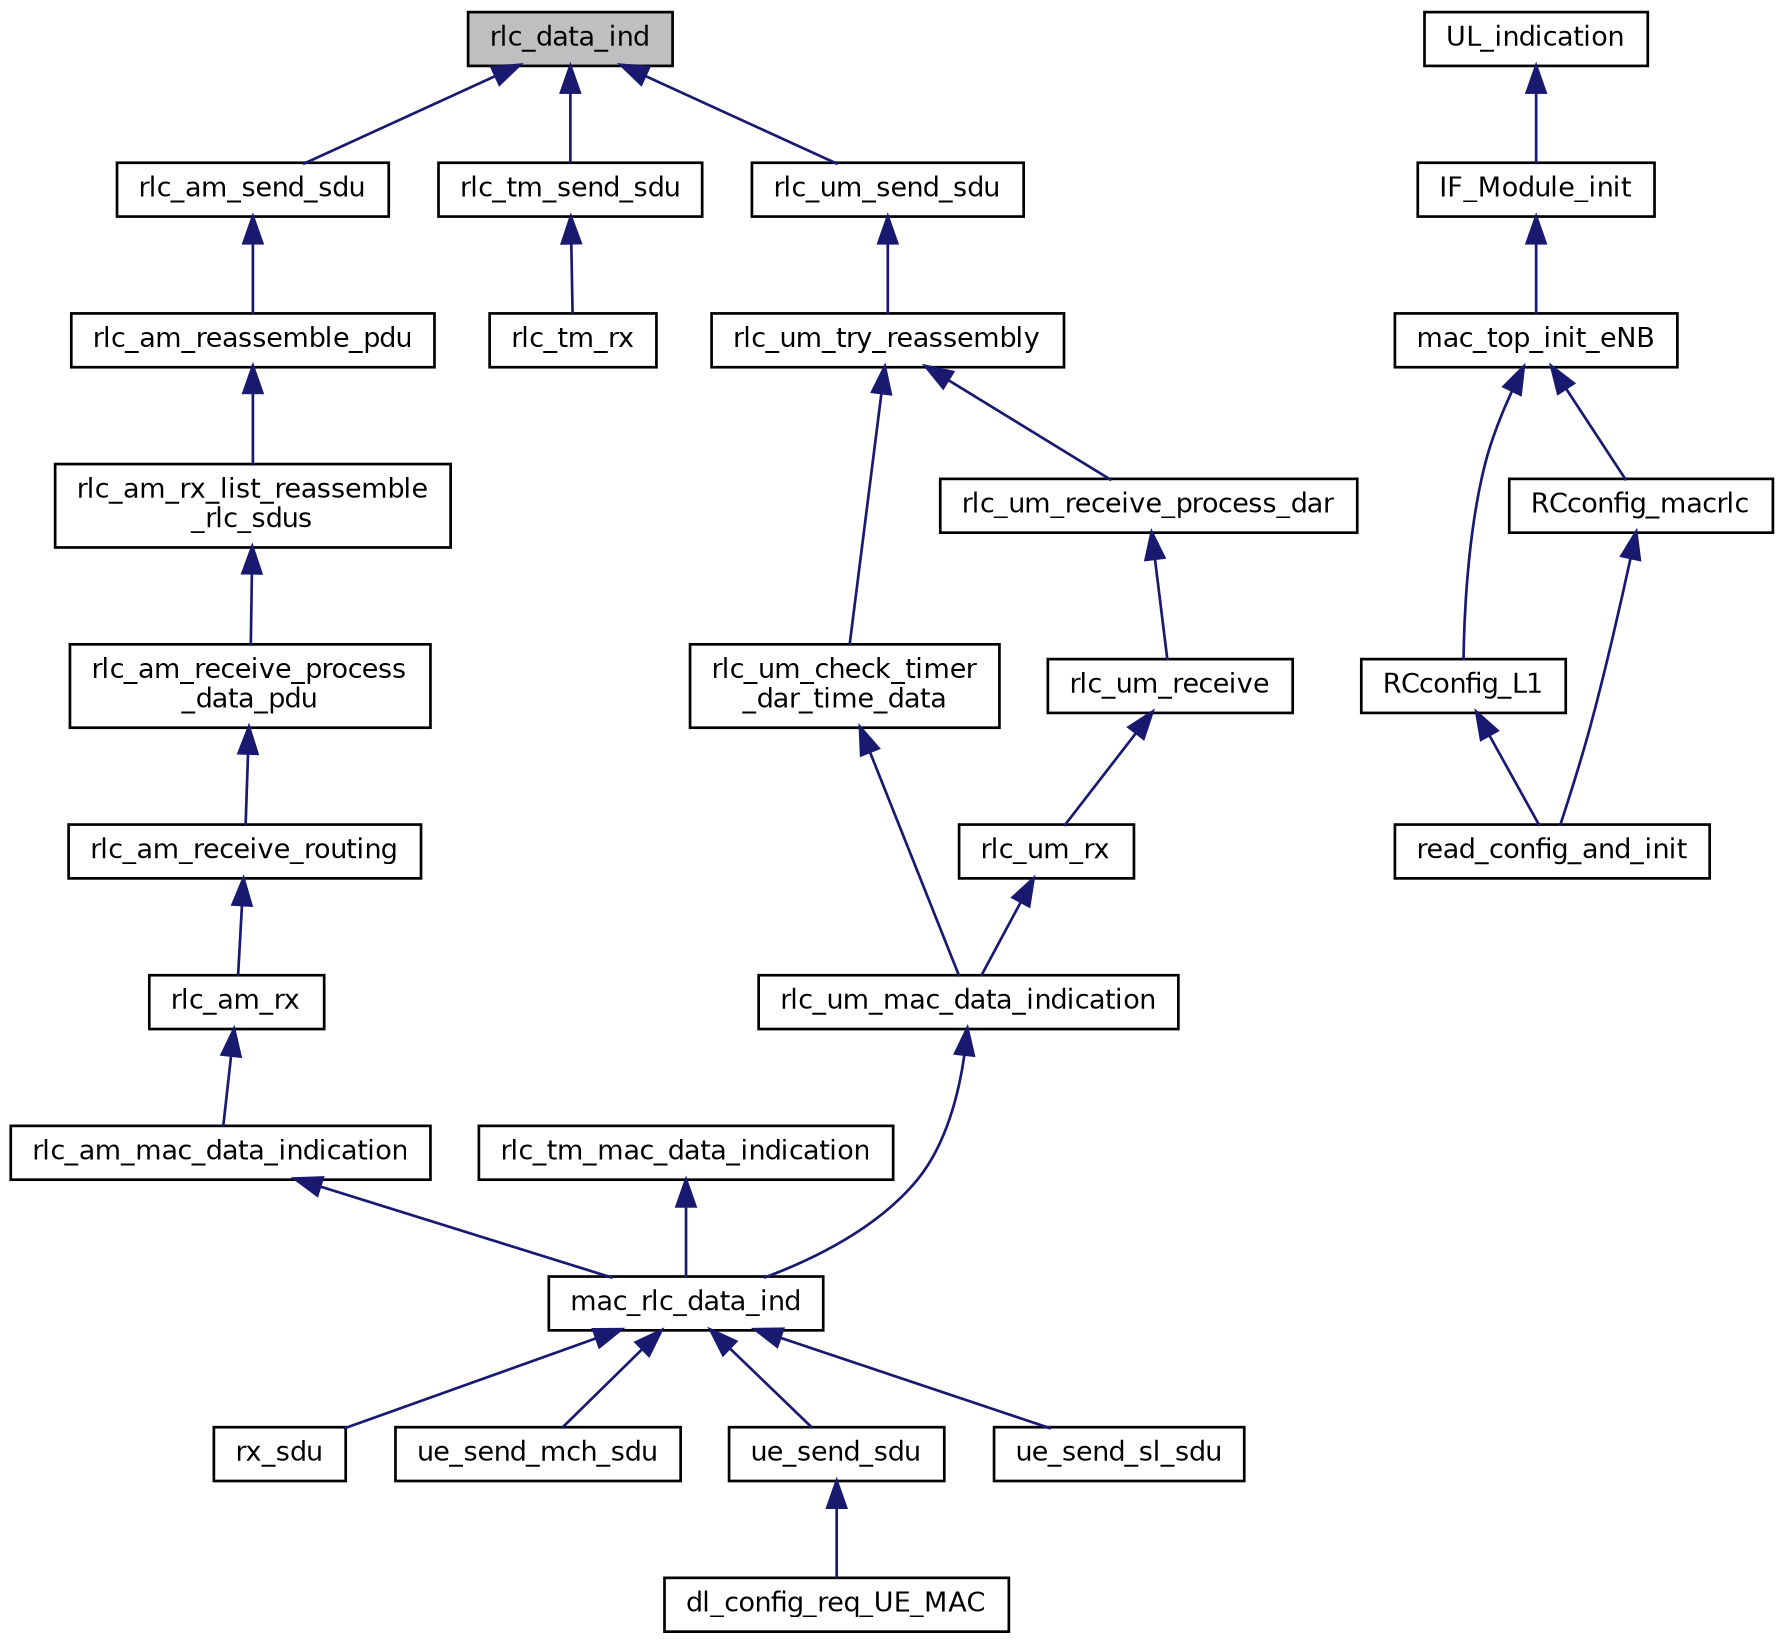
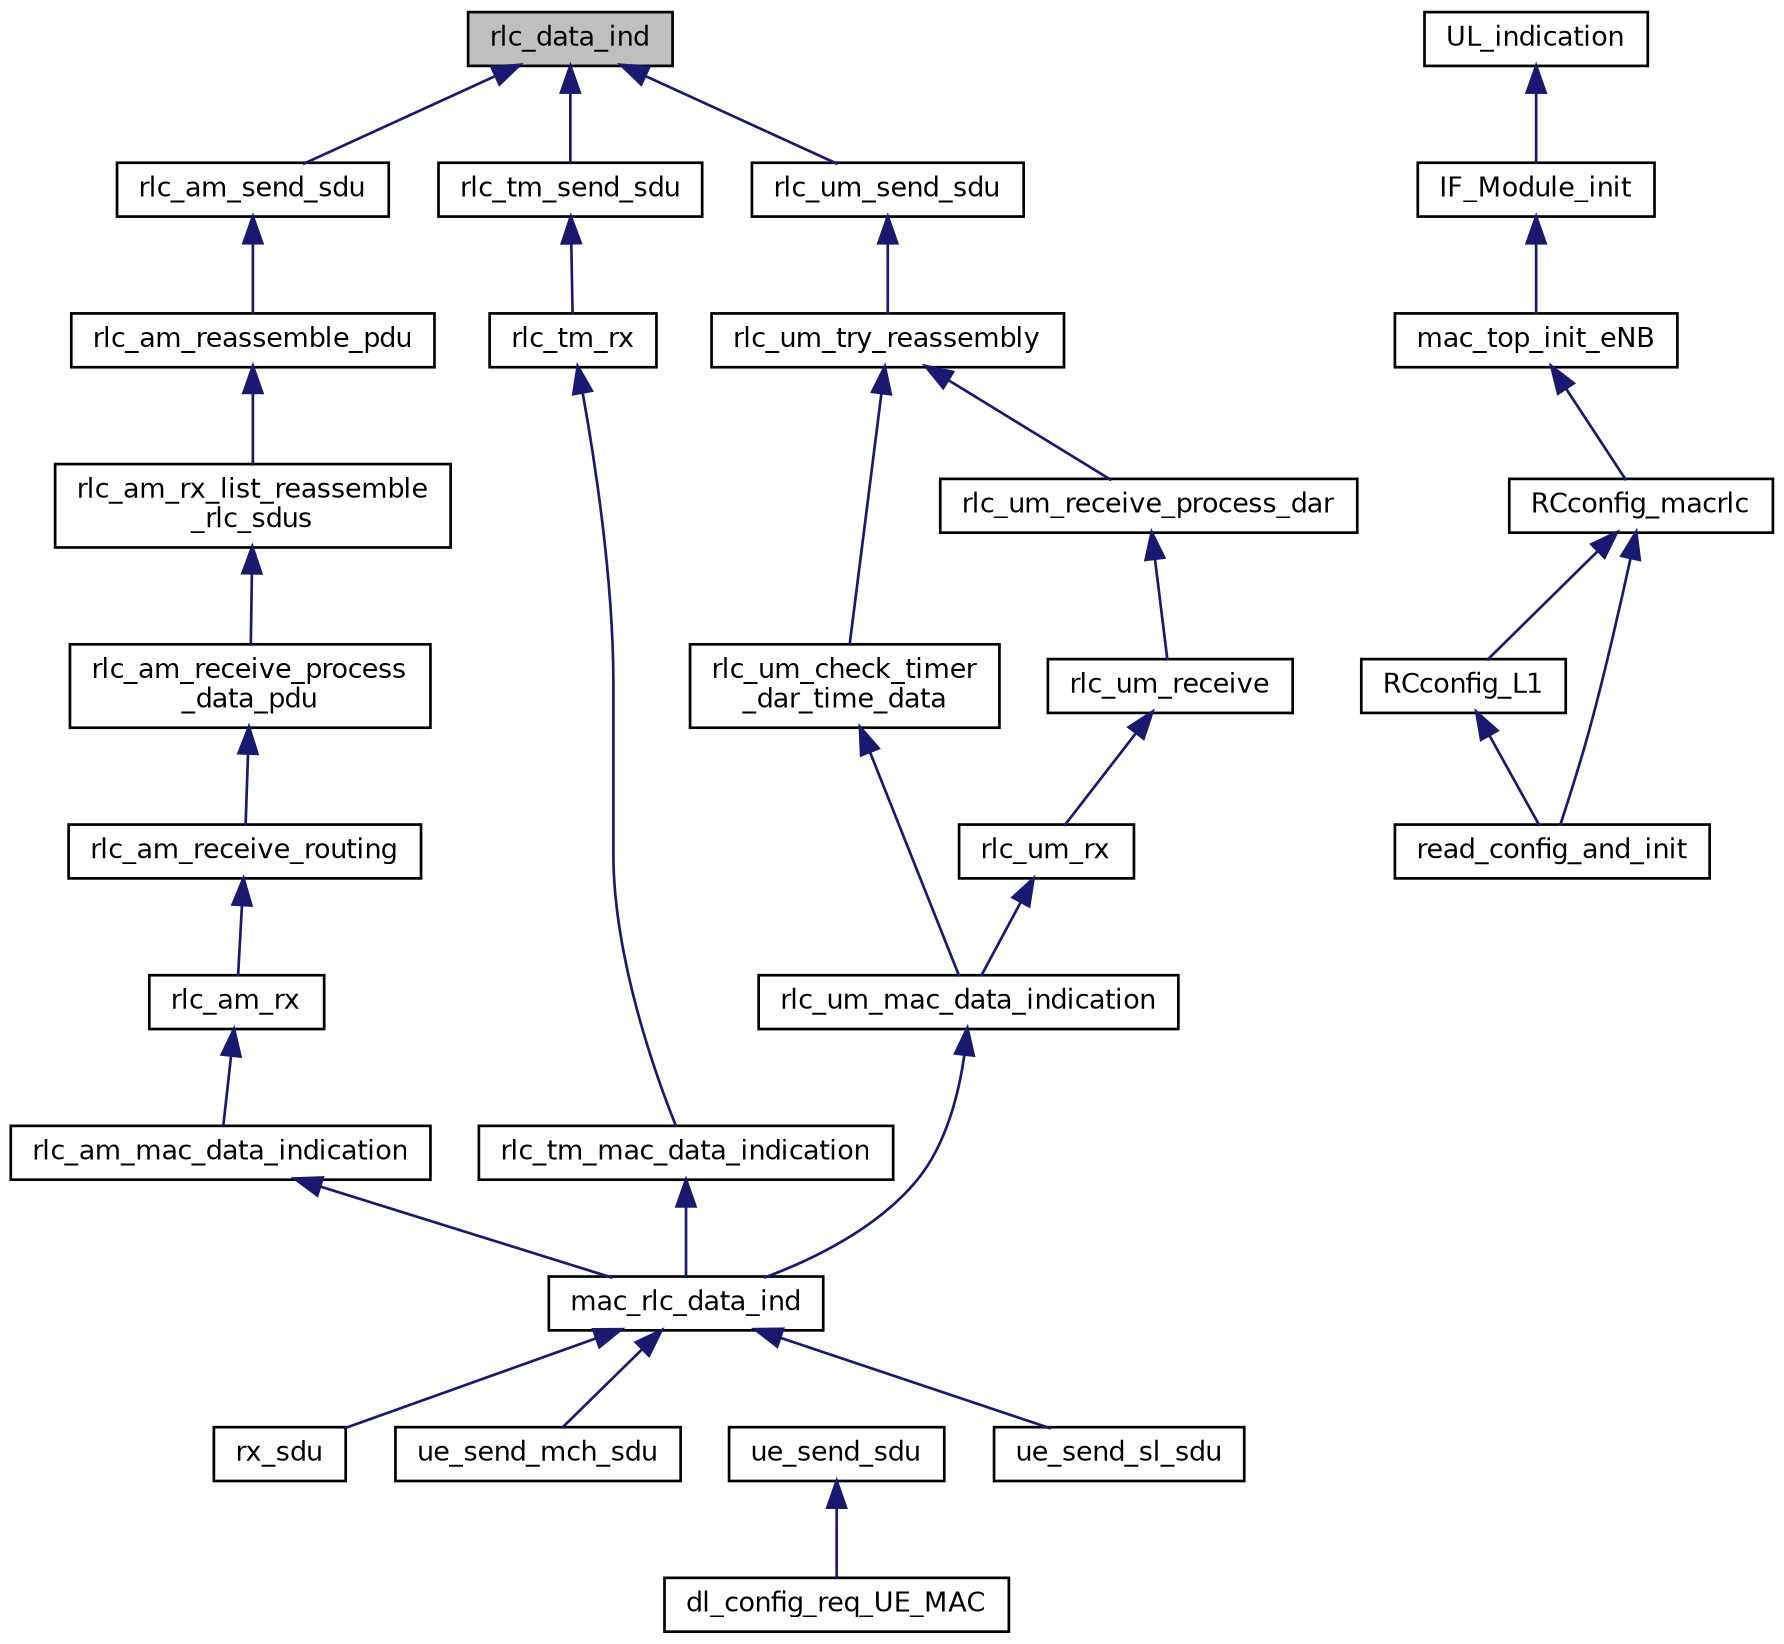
(1474, 523) -> (1542, 606)
none -> (613, 763)
(771, 1388) -> none
